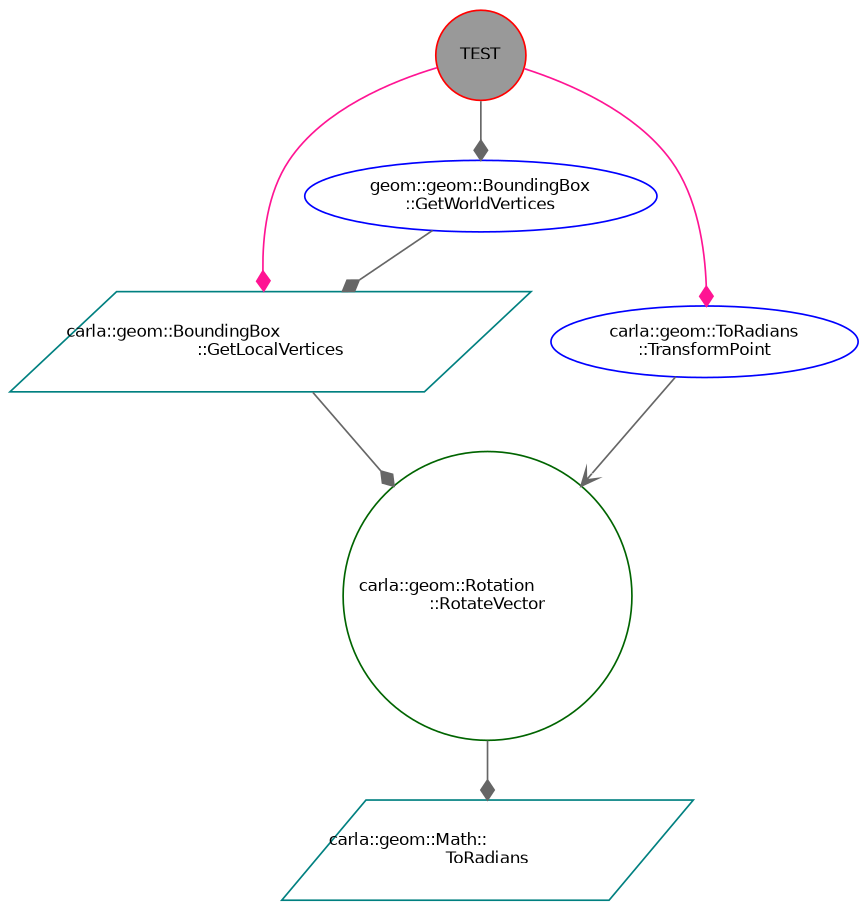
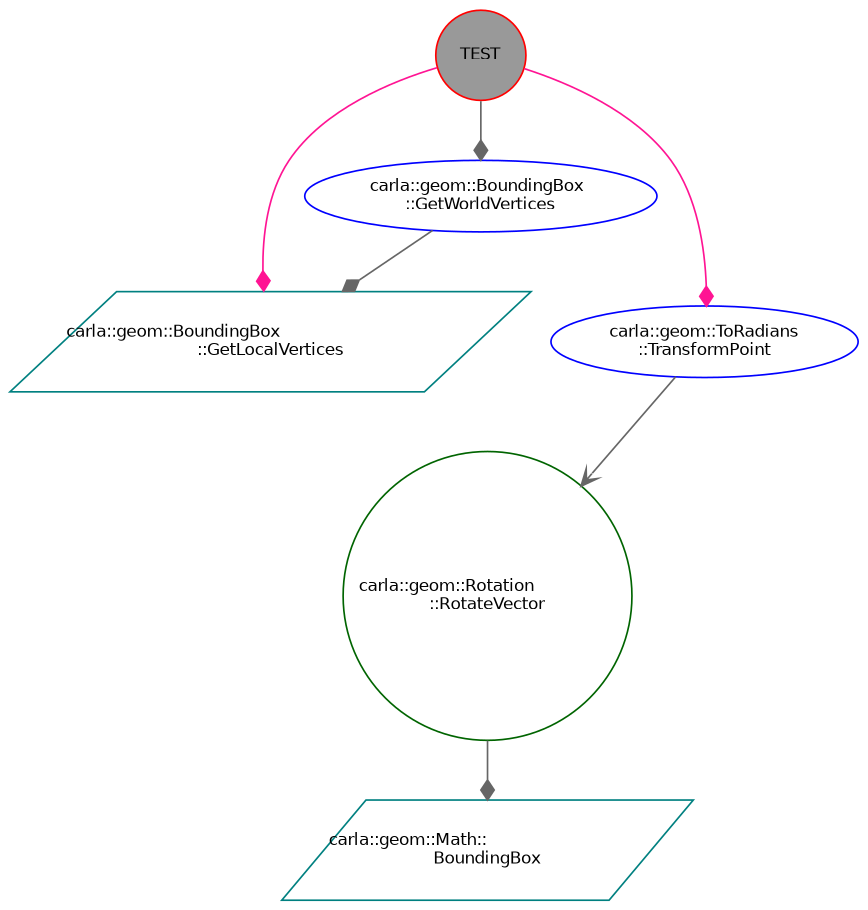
(481, 196) -> (481, 196)
(347, 432) -> none
(488, 850) -> (488, 850)
